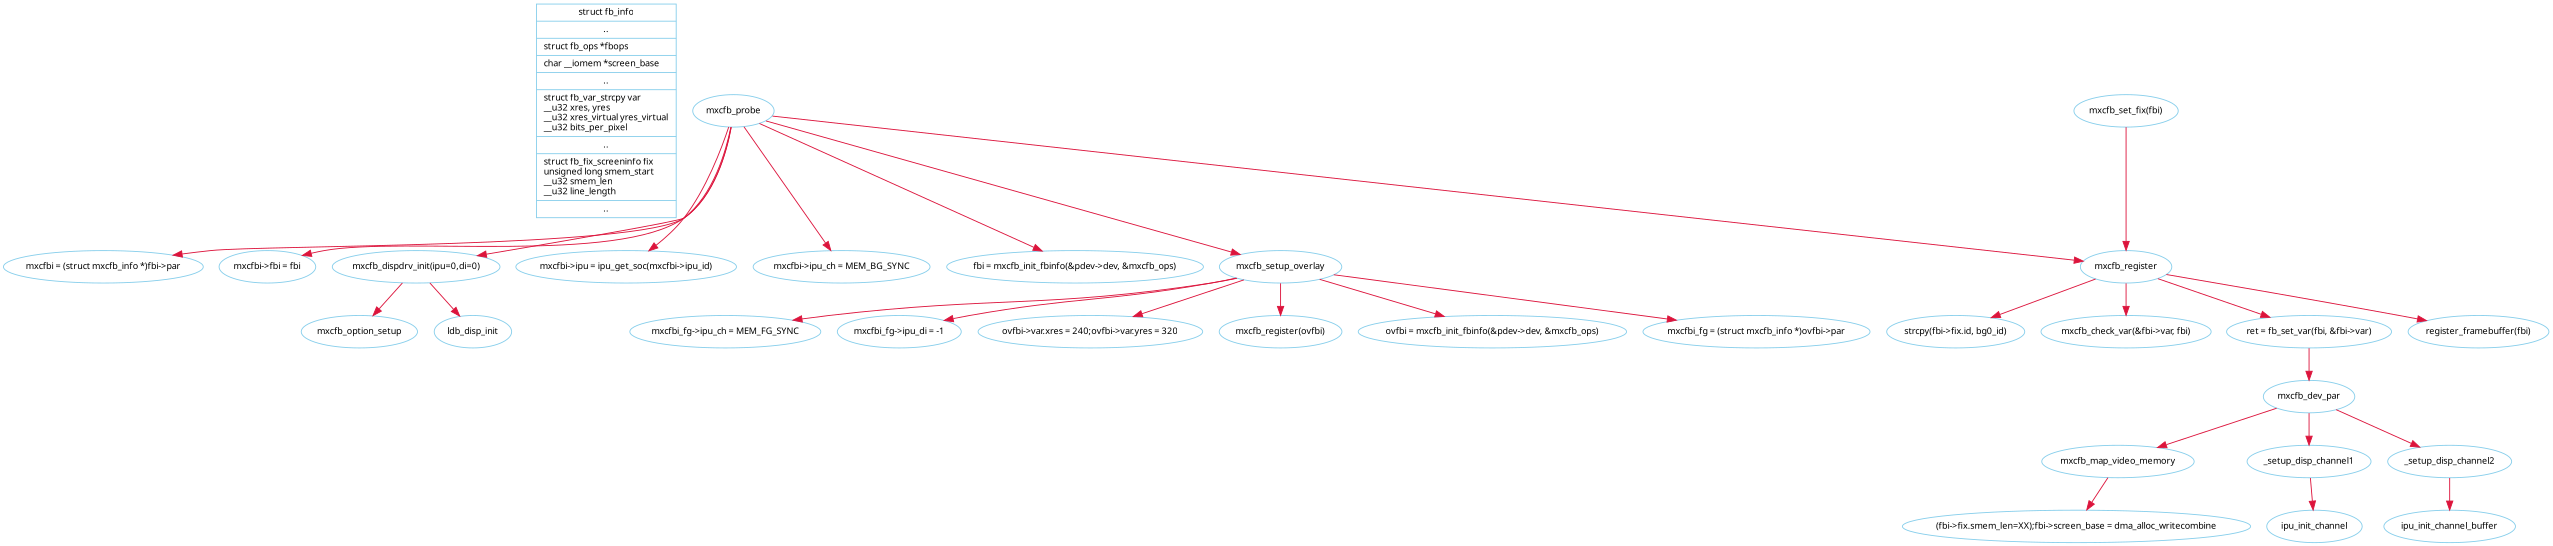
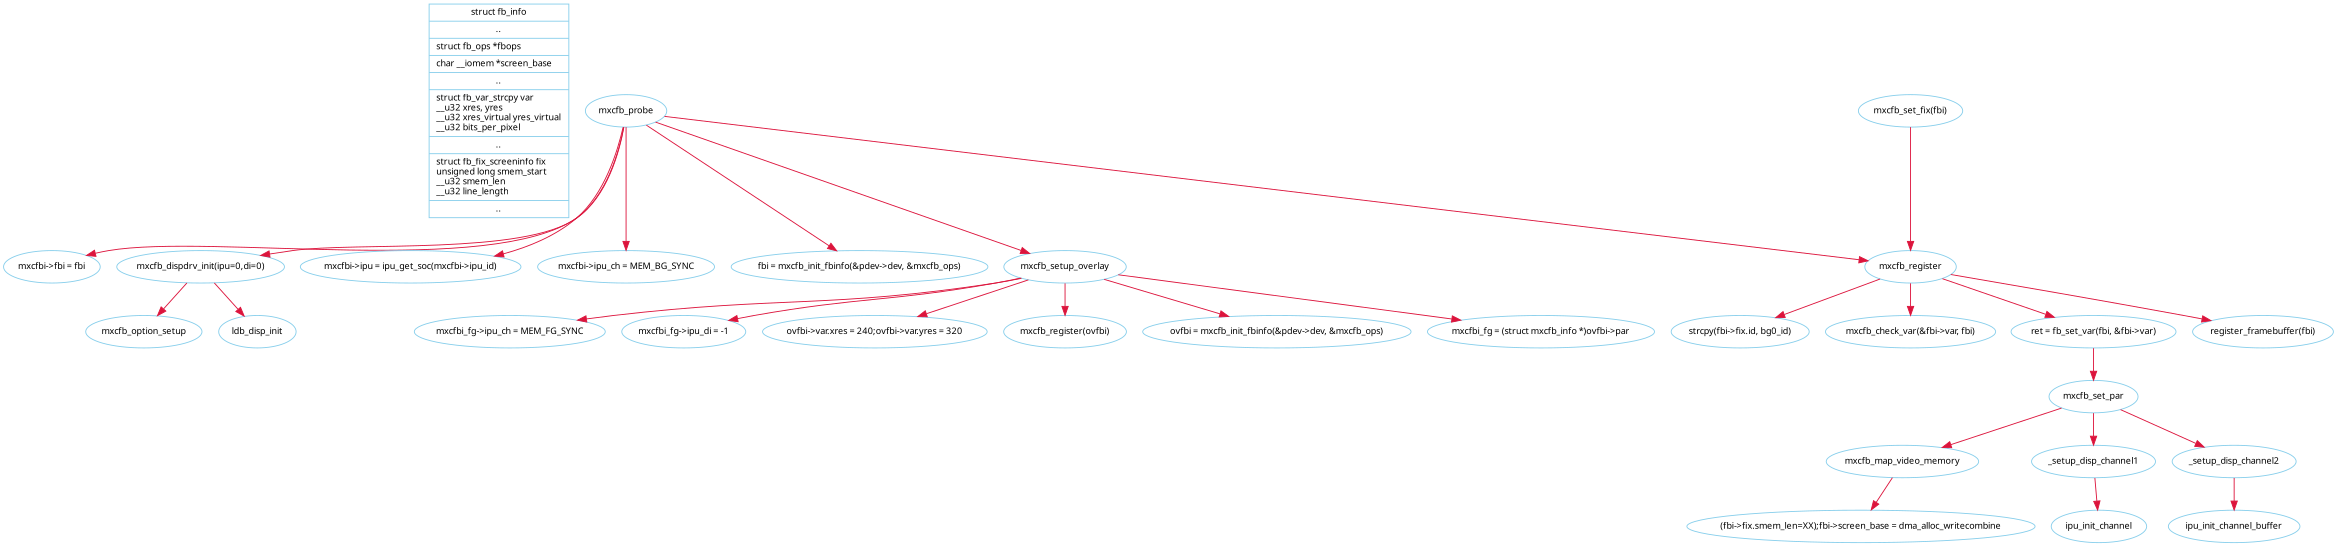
(103, 267) -> none
(2309, 397) -> (2094, 397)
